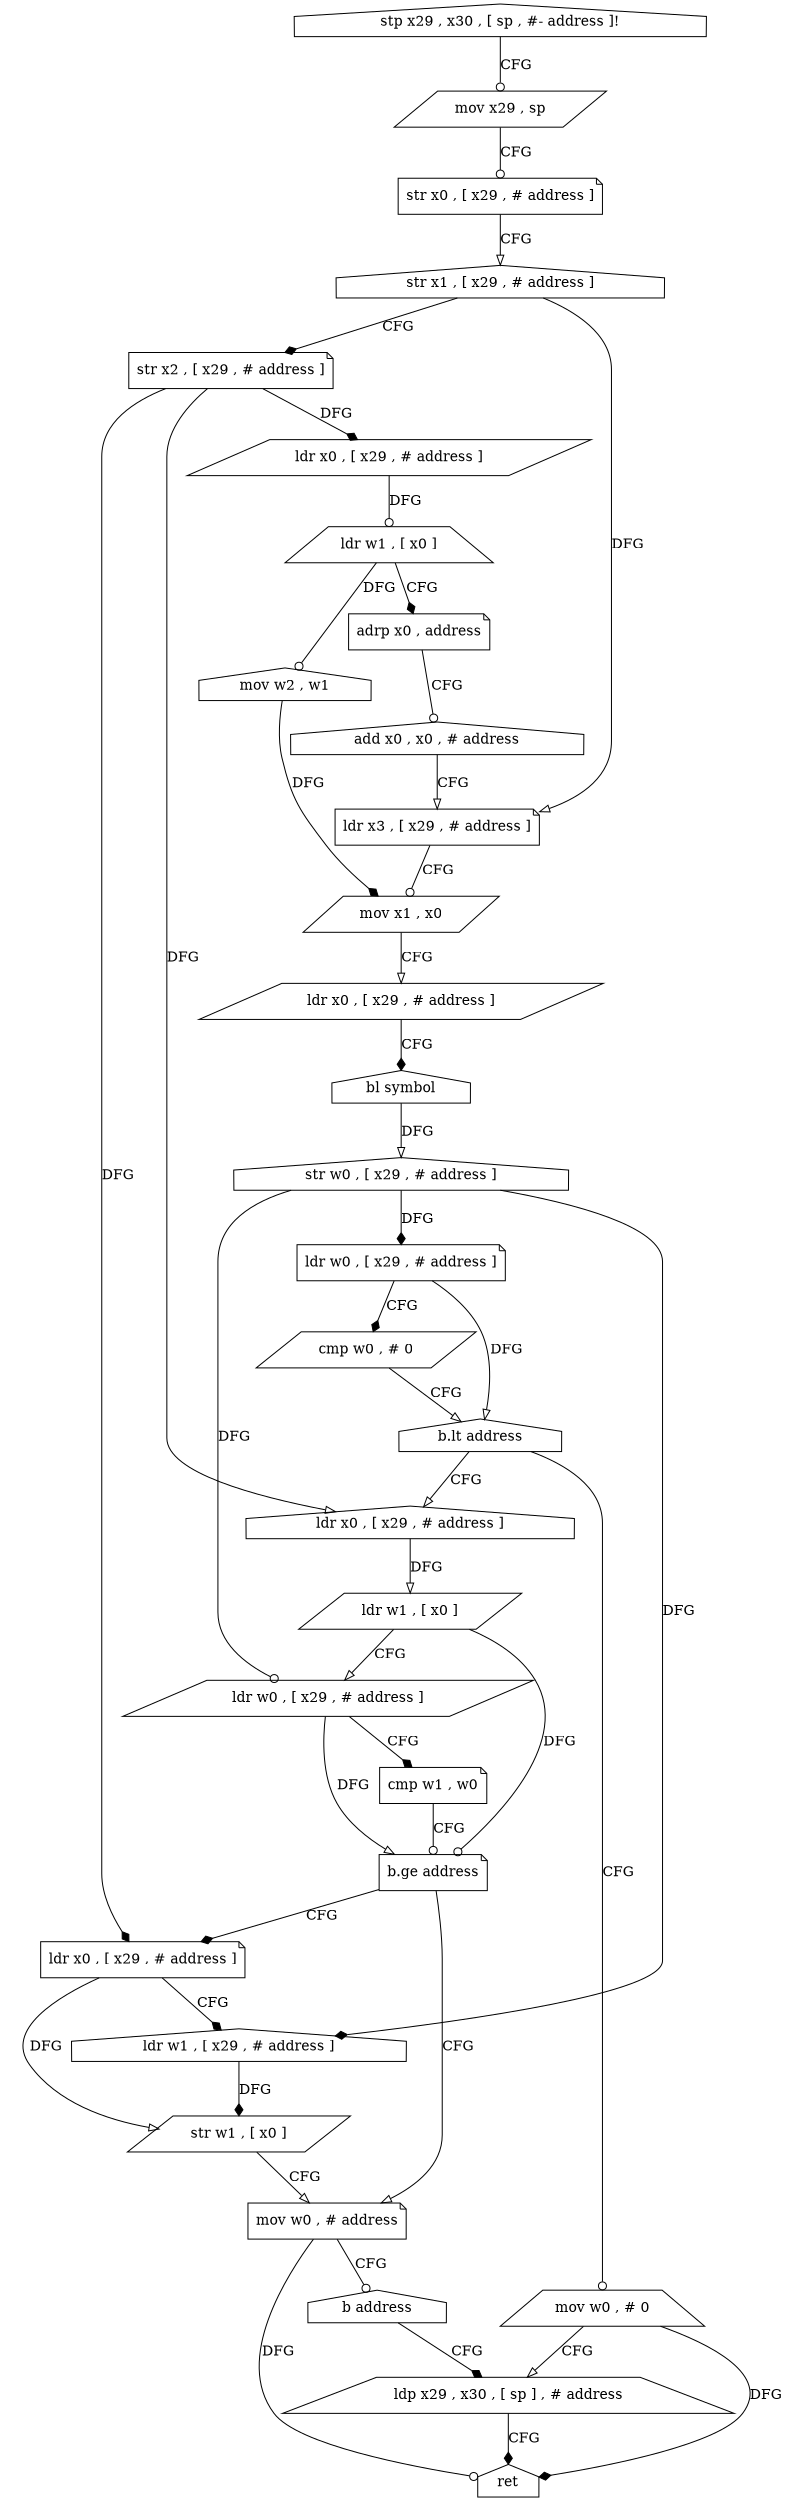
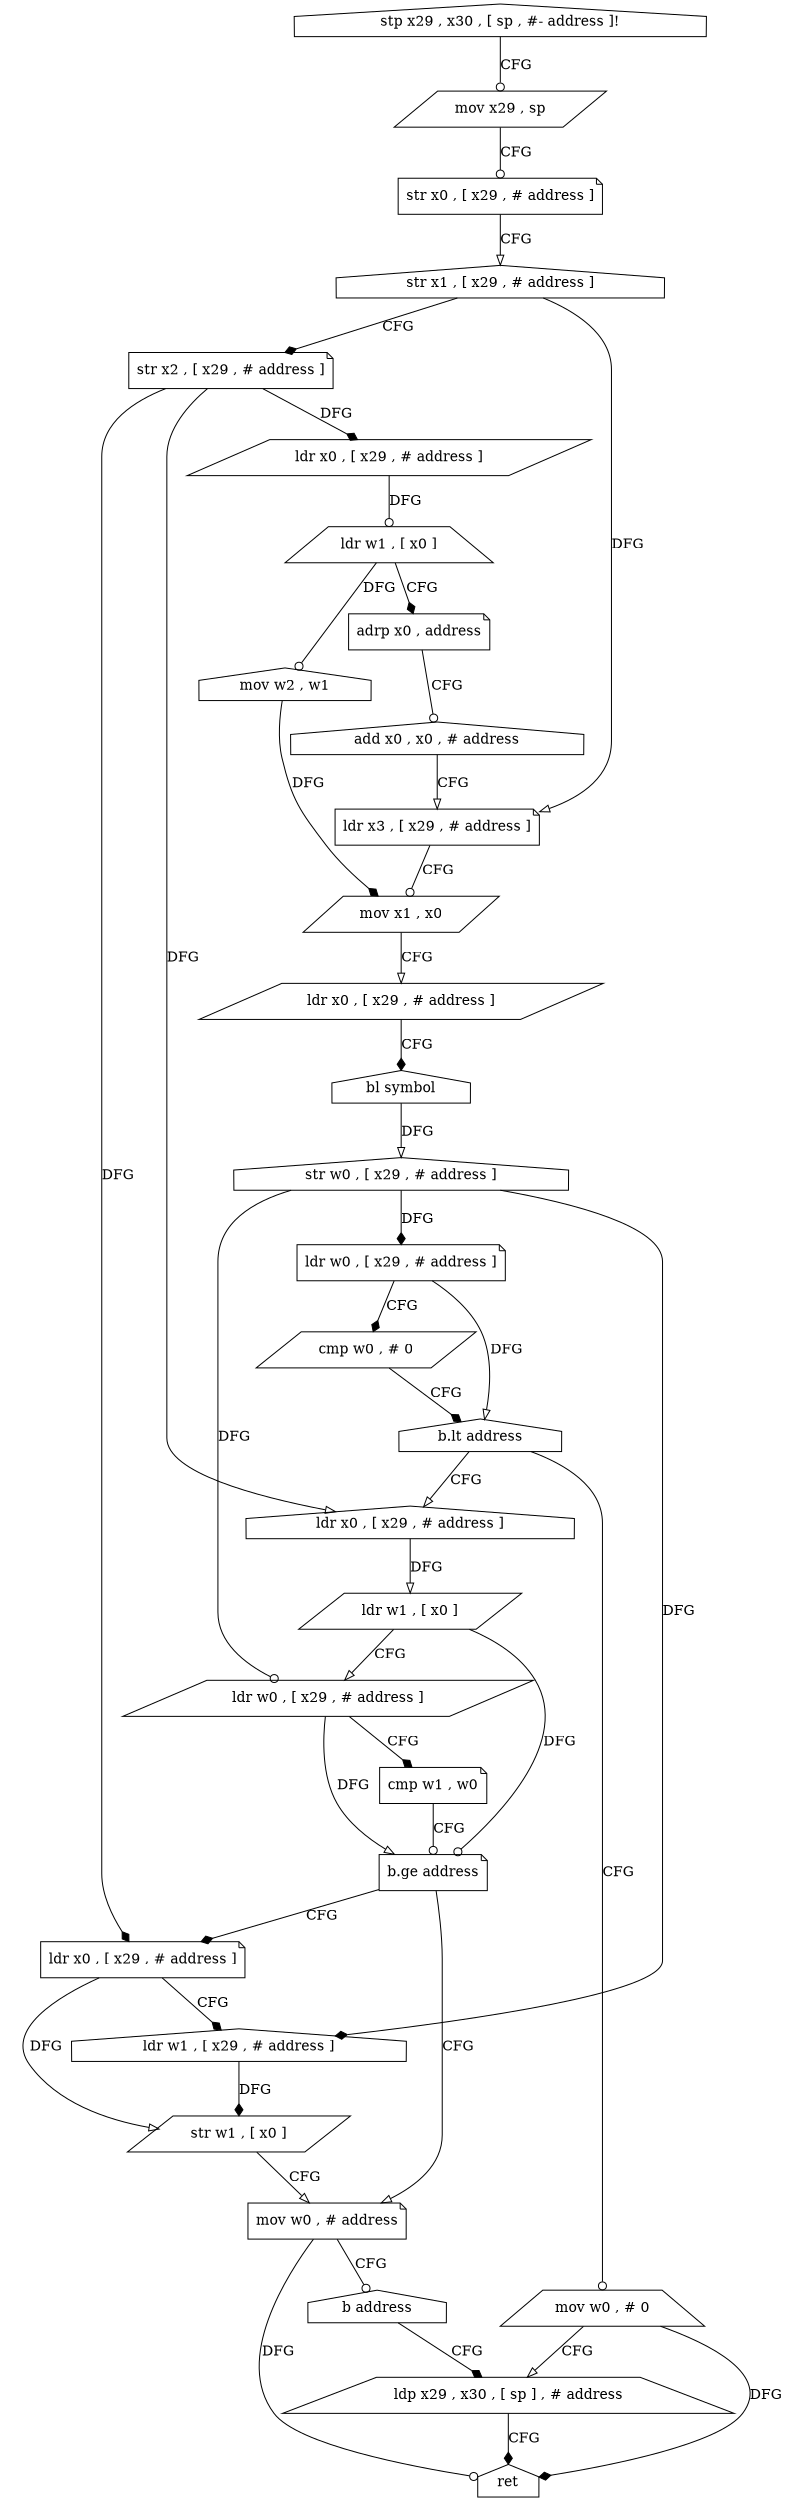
(421, 1392) -> (421, 1392)
